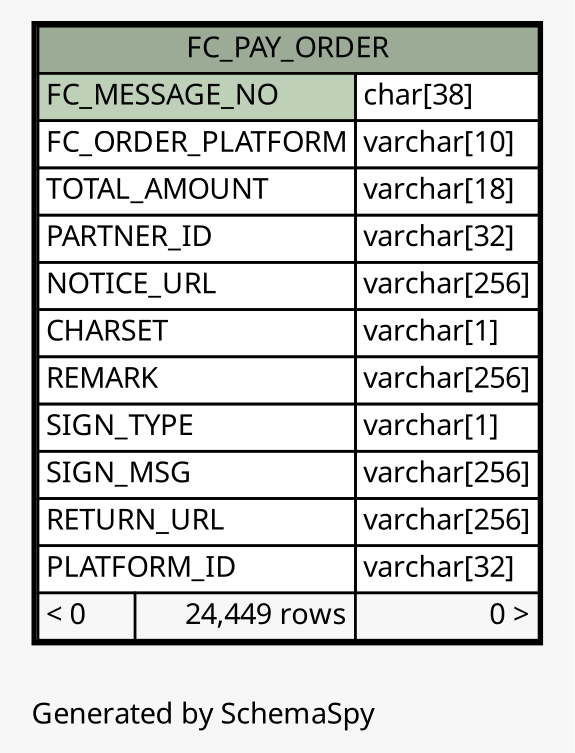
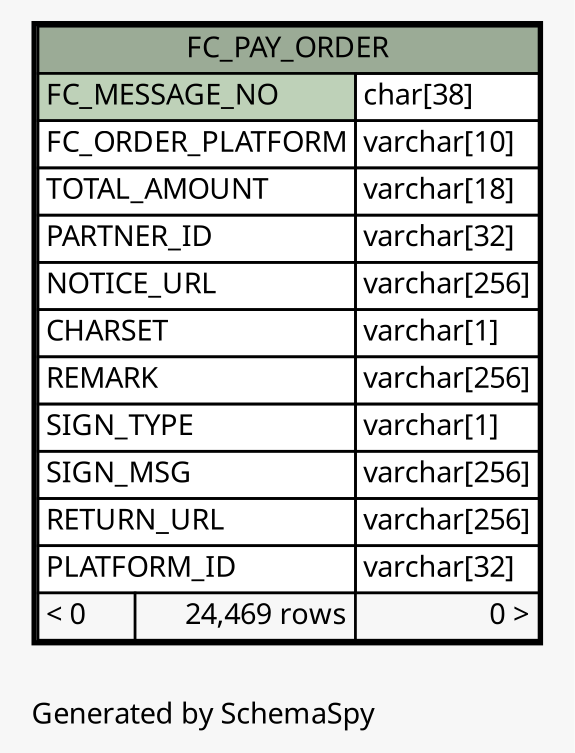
(266, 615) -> (266, 615)
